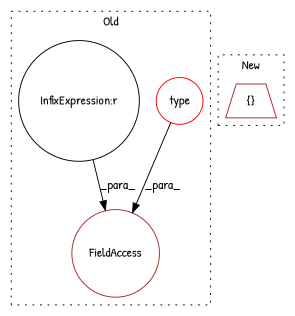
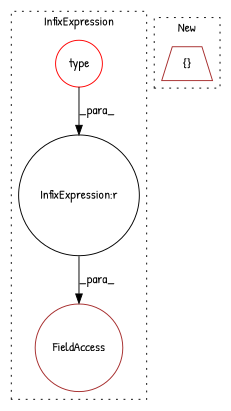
(111, 22) -> (79, 22)
(154, 163) -> (79, 106)
